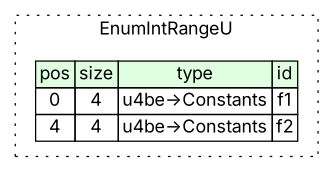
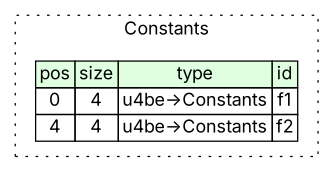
(167, 30) -> (167, 30)
